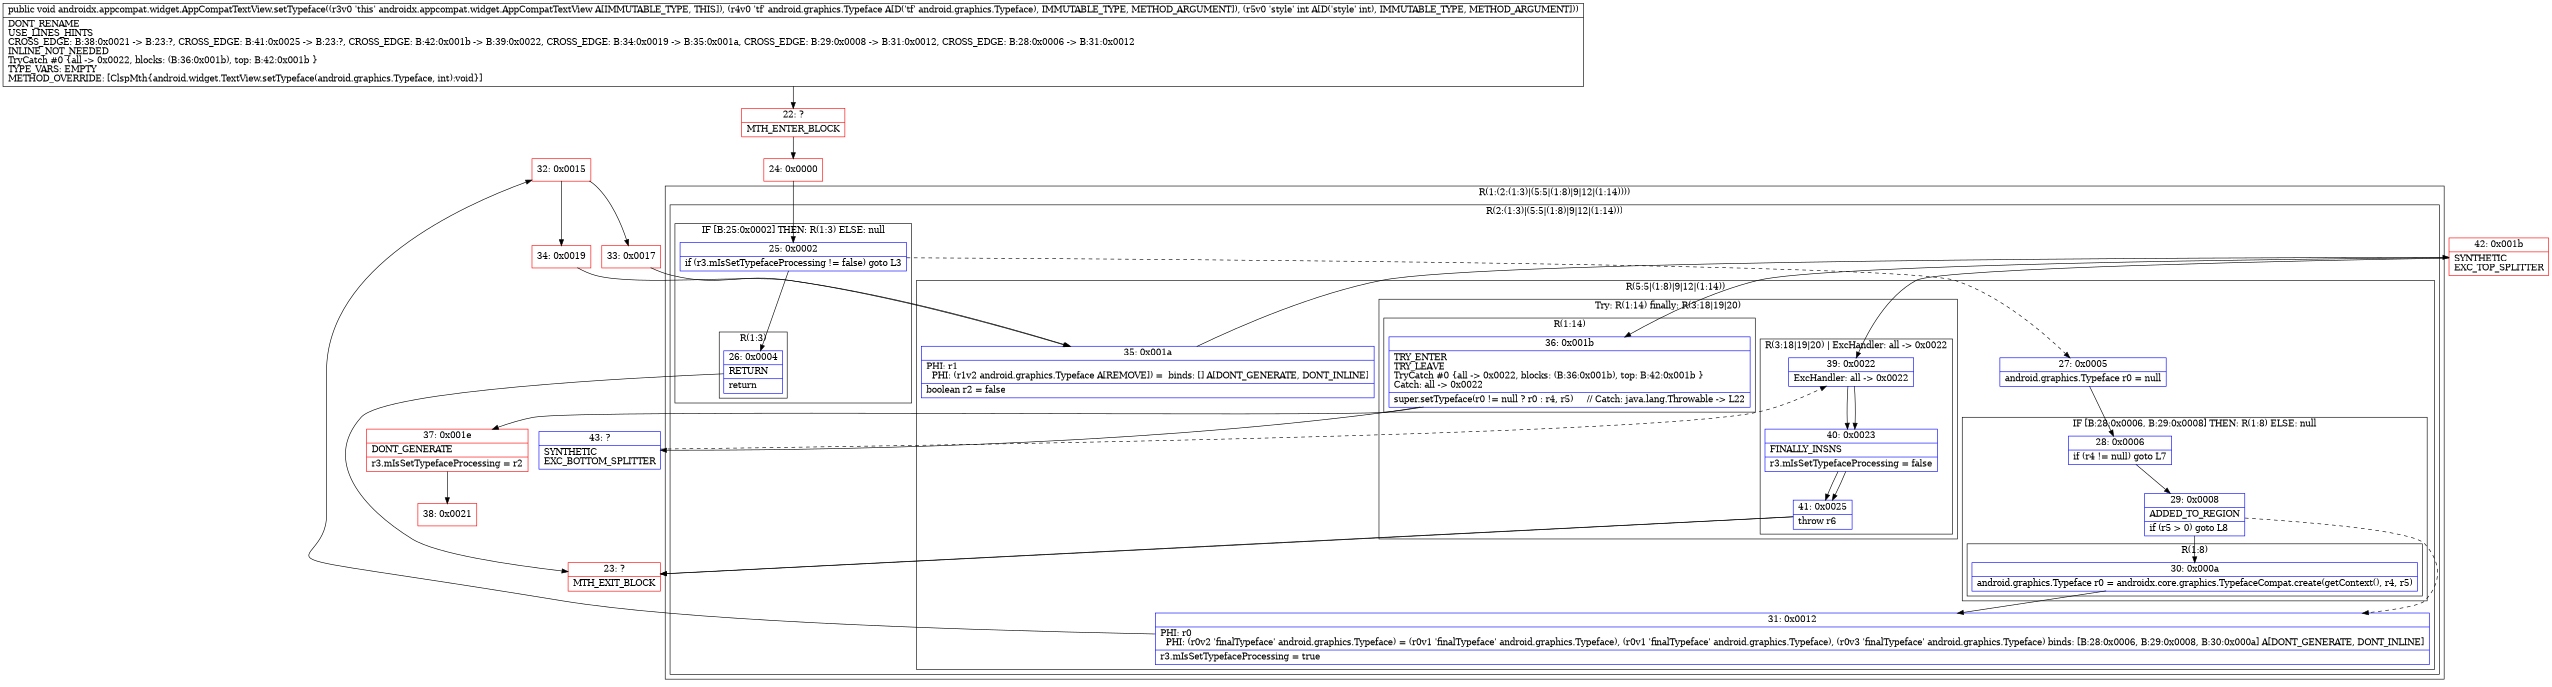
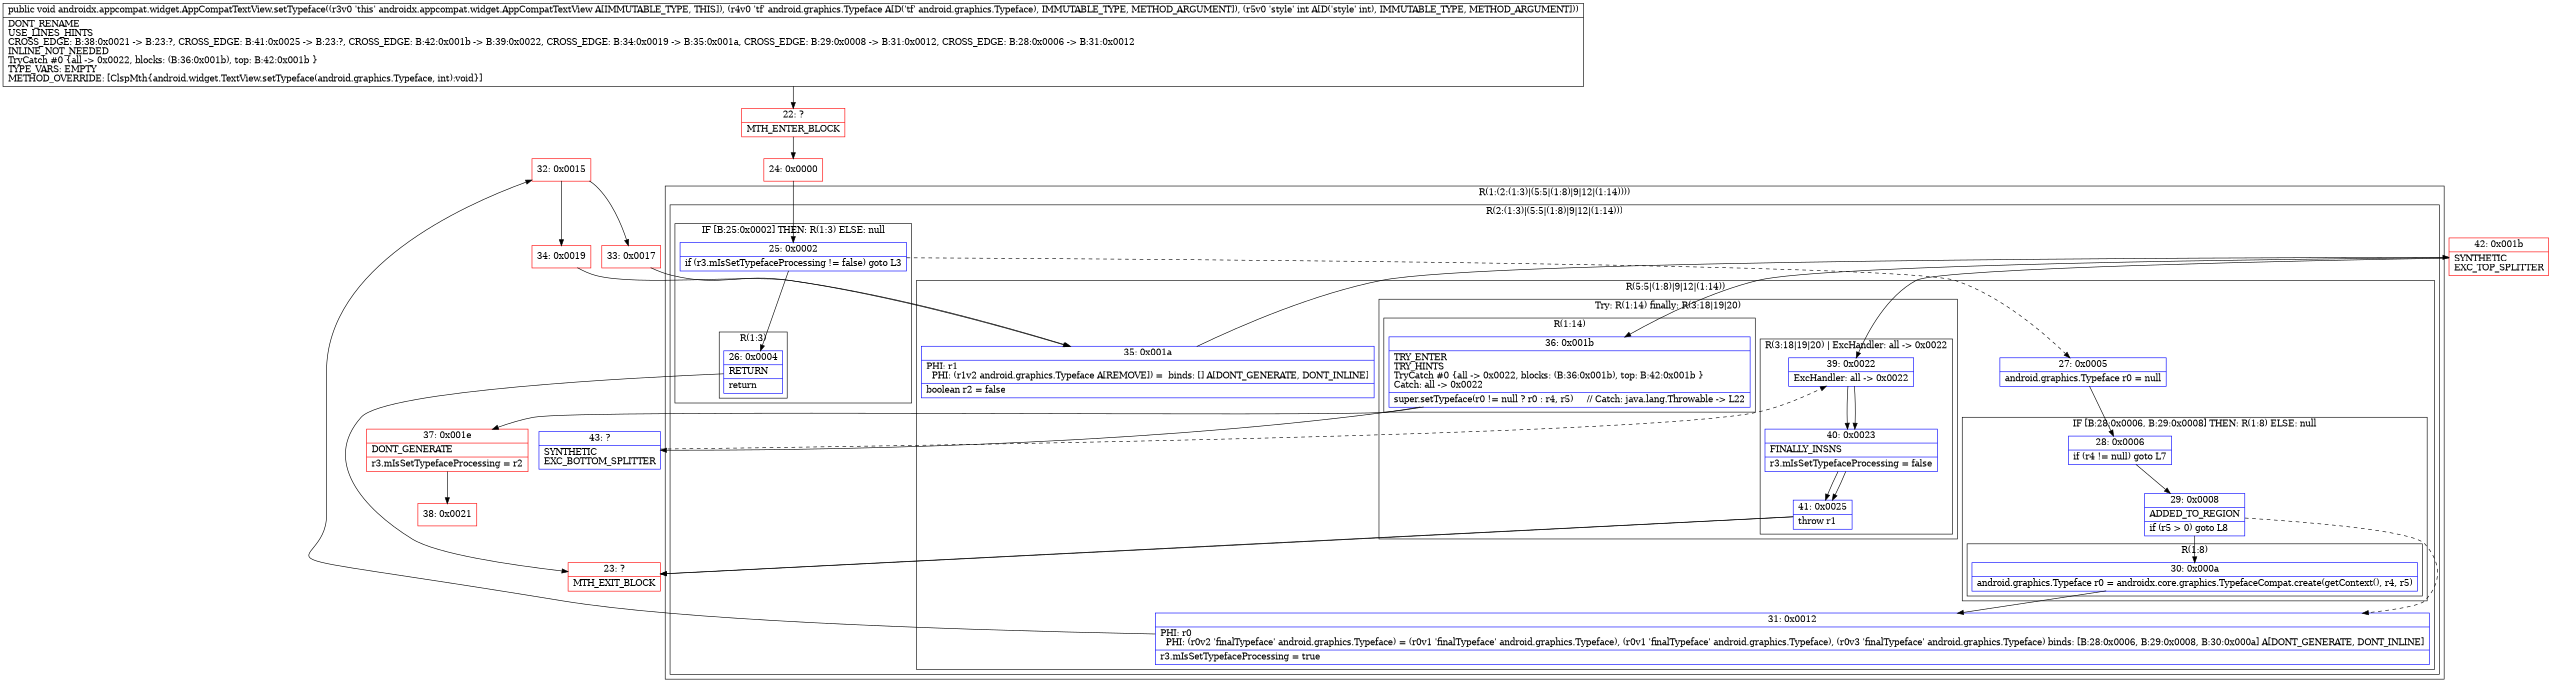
(1420, 367) -> (1419, 367)
(1817, 522) -> (1817, 522)
